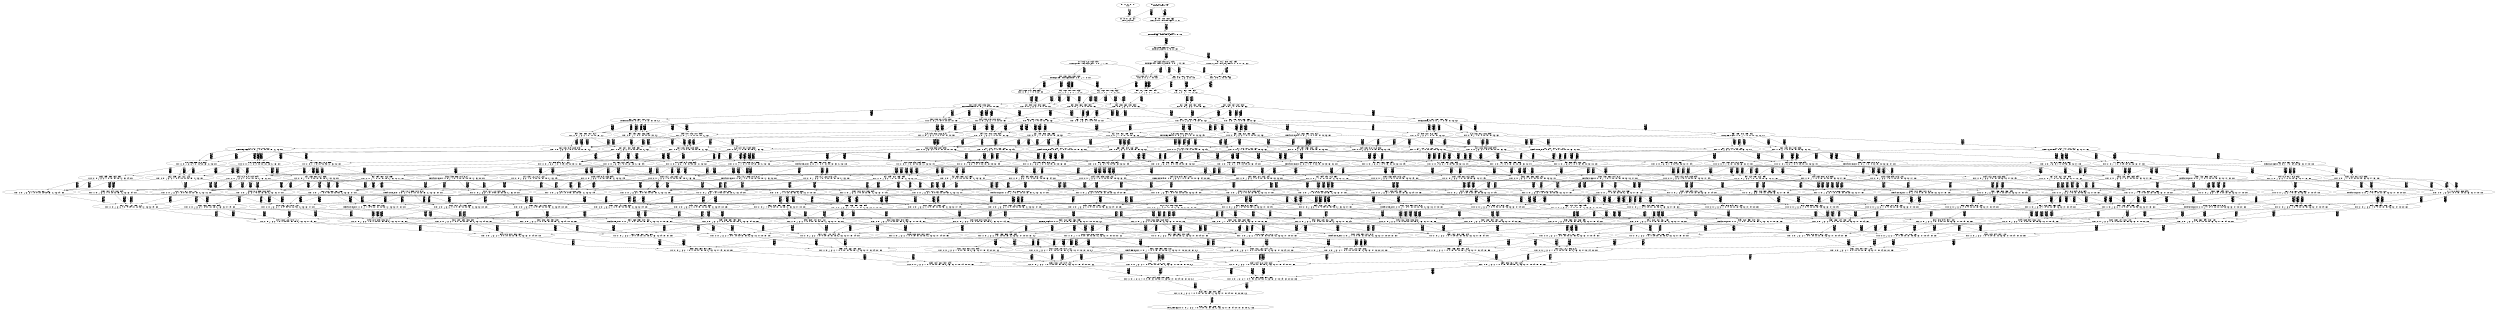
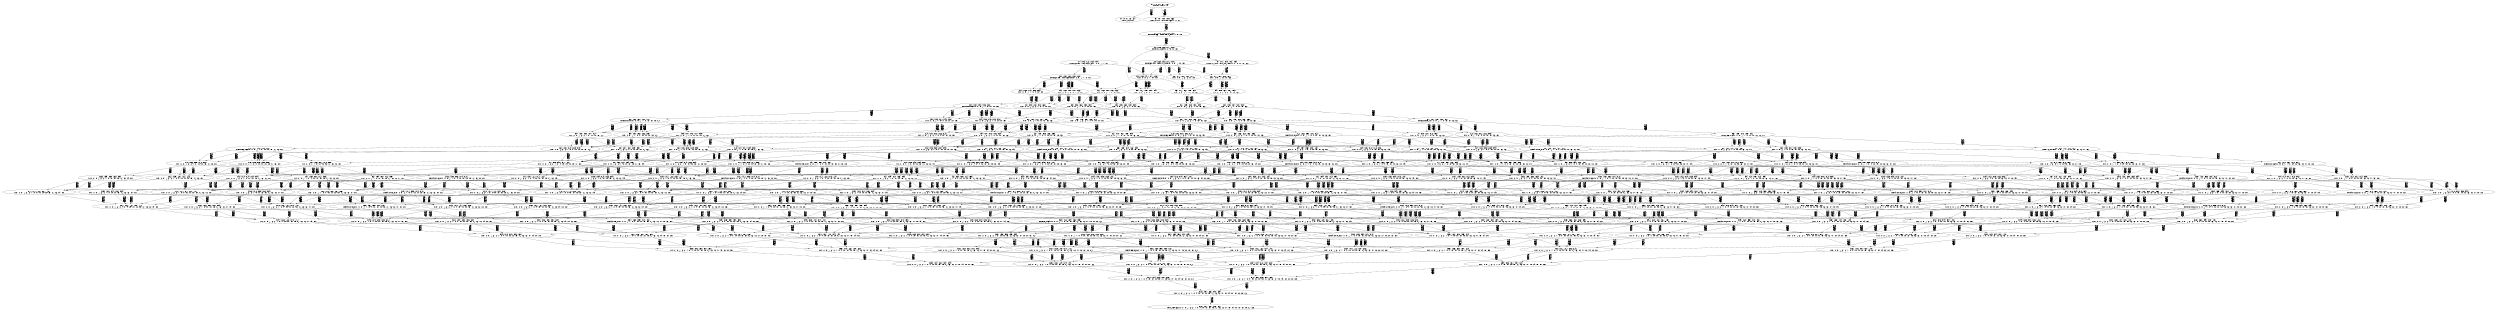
(1128, 5) -> none
(1164, 84) -> (1129, 66)
(1185, 84) -> (1172, 81)
none -> (1226, 91)
